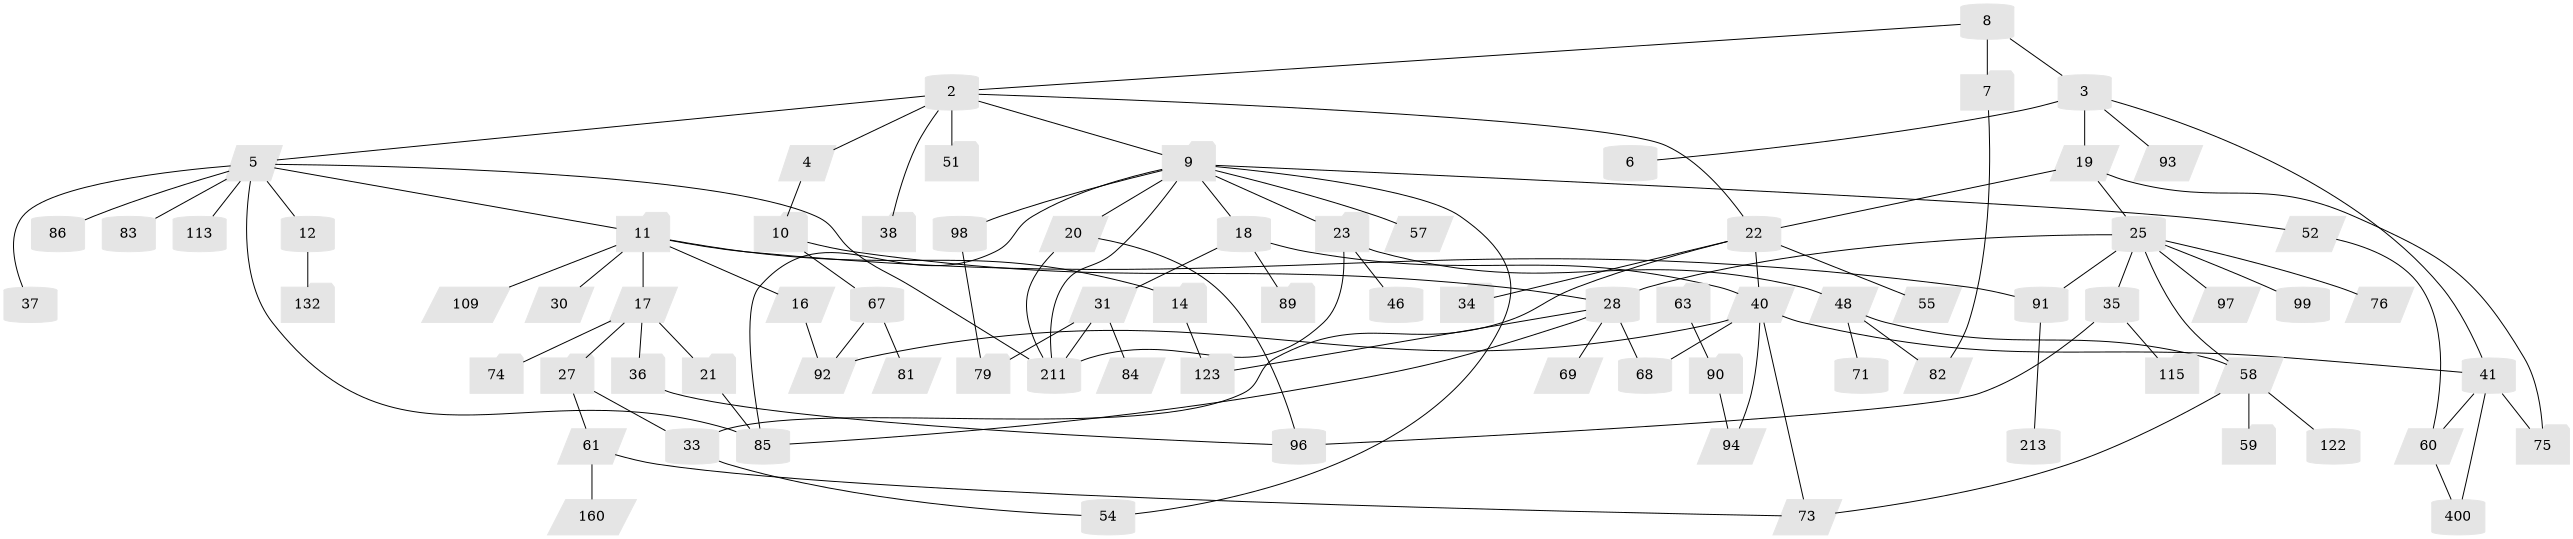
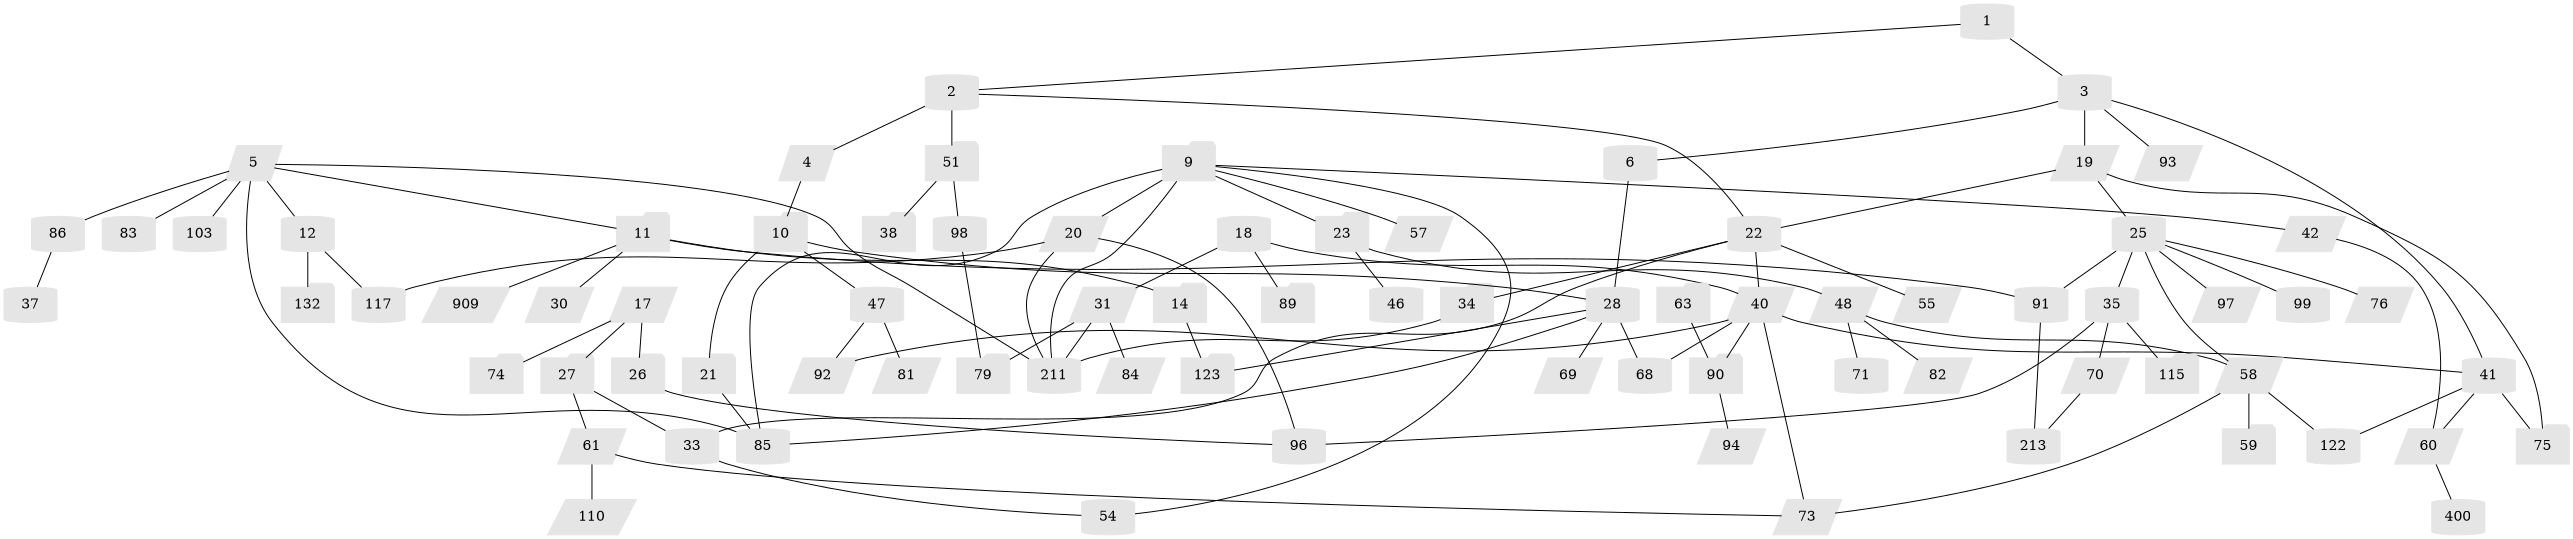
(1987, 22) -> (1987, 22)
(1987, 92) -> none
(601, 128) -> none
(1070, 128) -> none
(910, 161) -> (920, 199)
(87, 187) -> (44, 270)
(1216, 199) -> none
(1047, 201) -> (956, 199)
(200, 234) -> (200, 234)
(2311, 234) -> (2311, 234)
(1874, 247) -> (1622, 234)
(643, 270) -> none
none -> (379, 305)
(466, 305) -> (466, 305)
(800, 305) -> none
(877, 305) -> (877, 305)
(676, 340) -> (721, 299)
(1244, 357) -> (1206, 340)
(638, 376) -> (638, 376)
none -> (2095, 376)
(1755, 377) -> (1738, 340)
(2474, 446) -> (2411, 411)
(592, 517) -> (592, 517)
